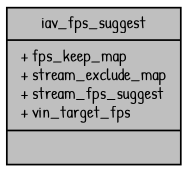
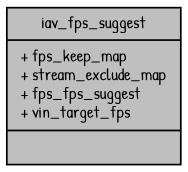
(93, 94) -> (81, 94)
